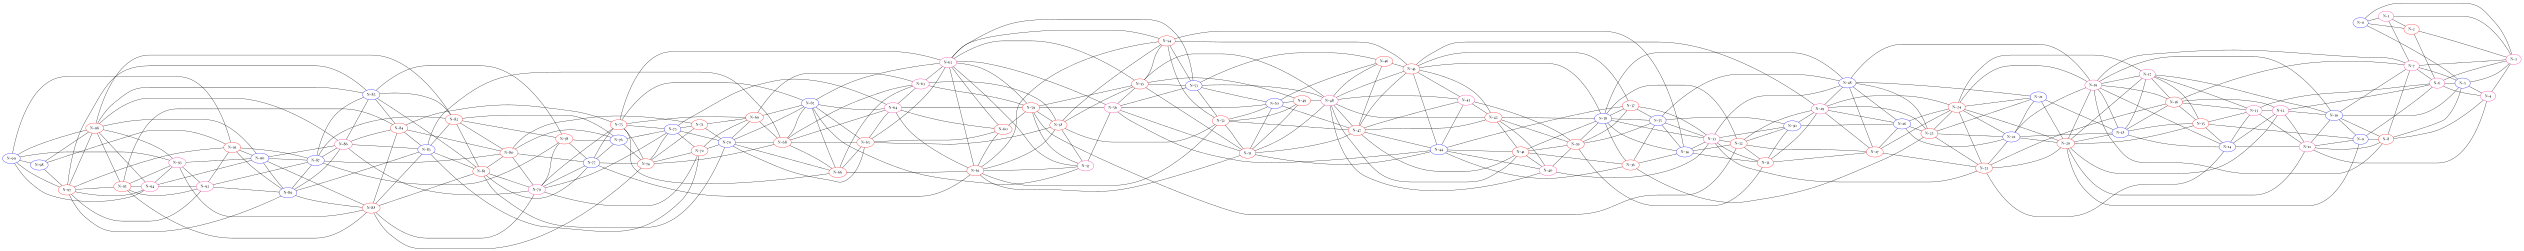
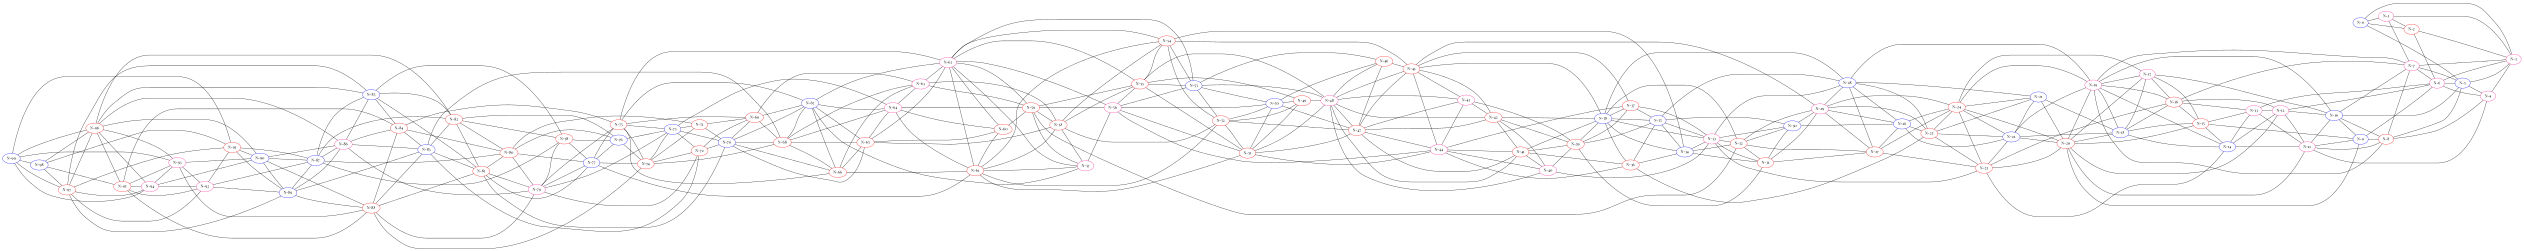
(2203, 92) -> none
(1439, 150) -> (1439, 150)
(95, 188) -> (81, 176)
